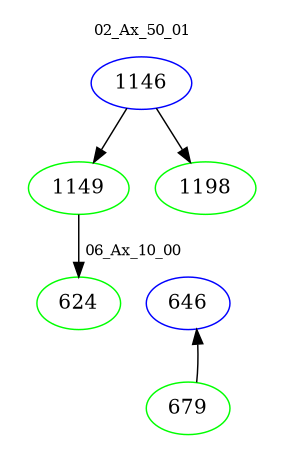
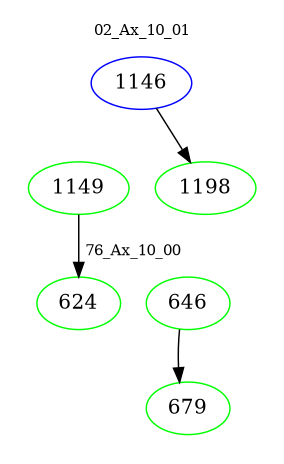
(142, 31) -> (142, 31)
(114, 129) -> none
(133, 252) -> (133, 252)
(188, 303) -> (188, 303)
(198, 363) -> (178, 348)
